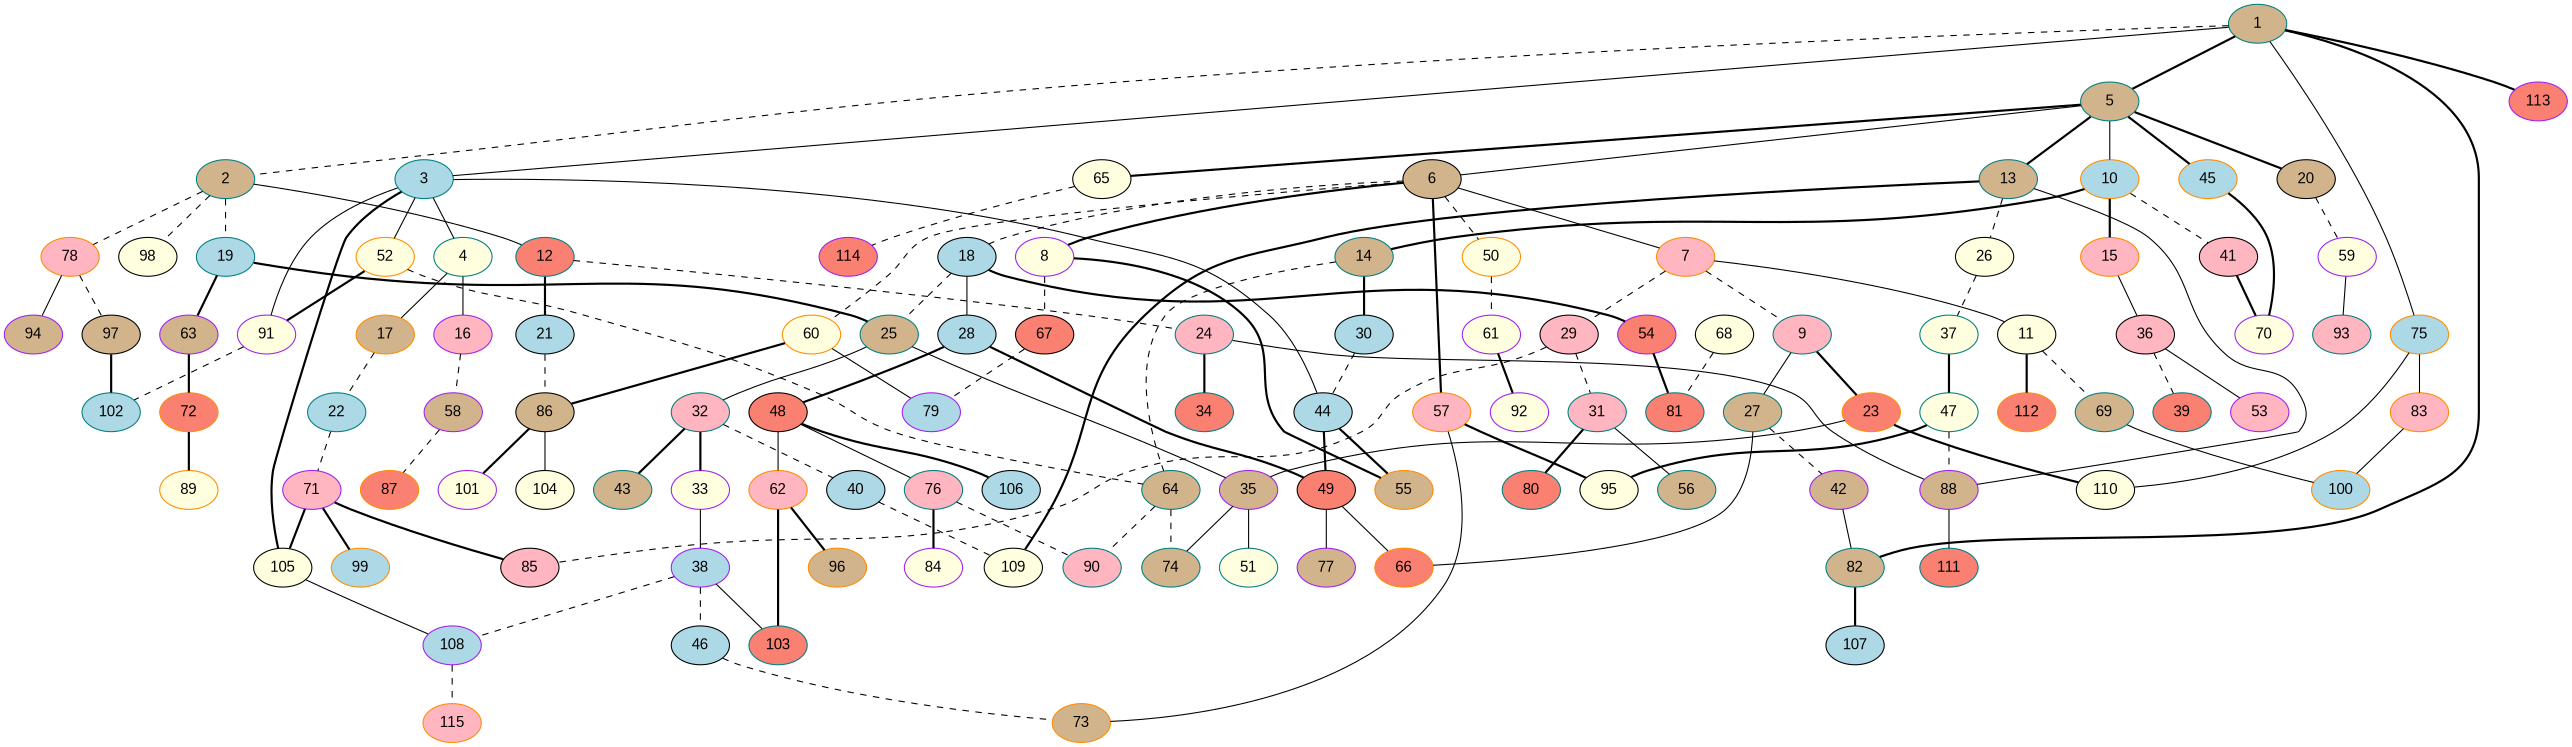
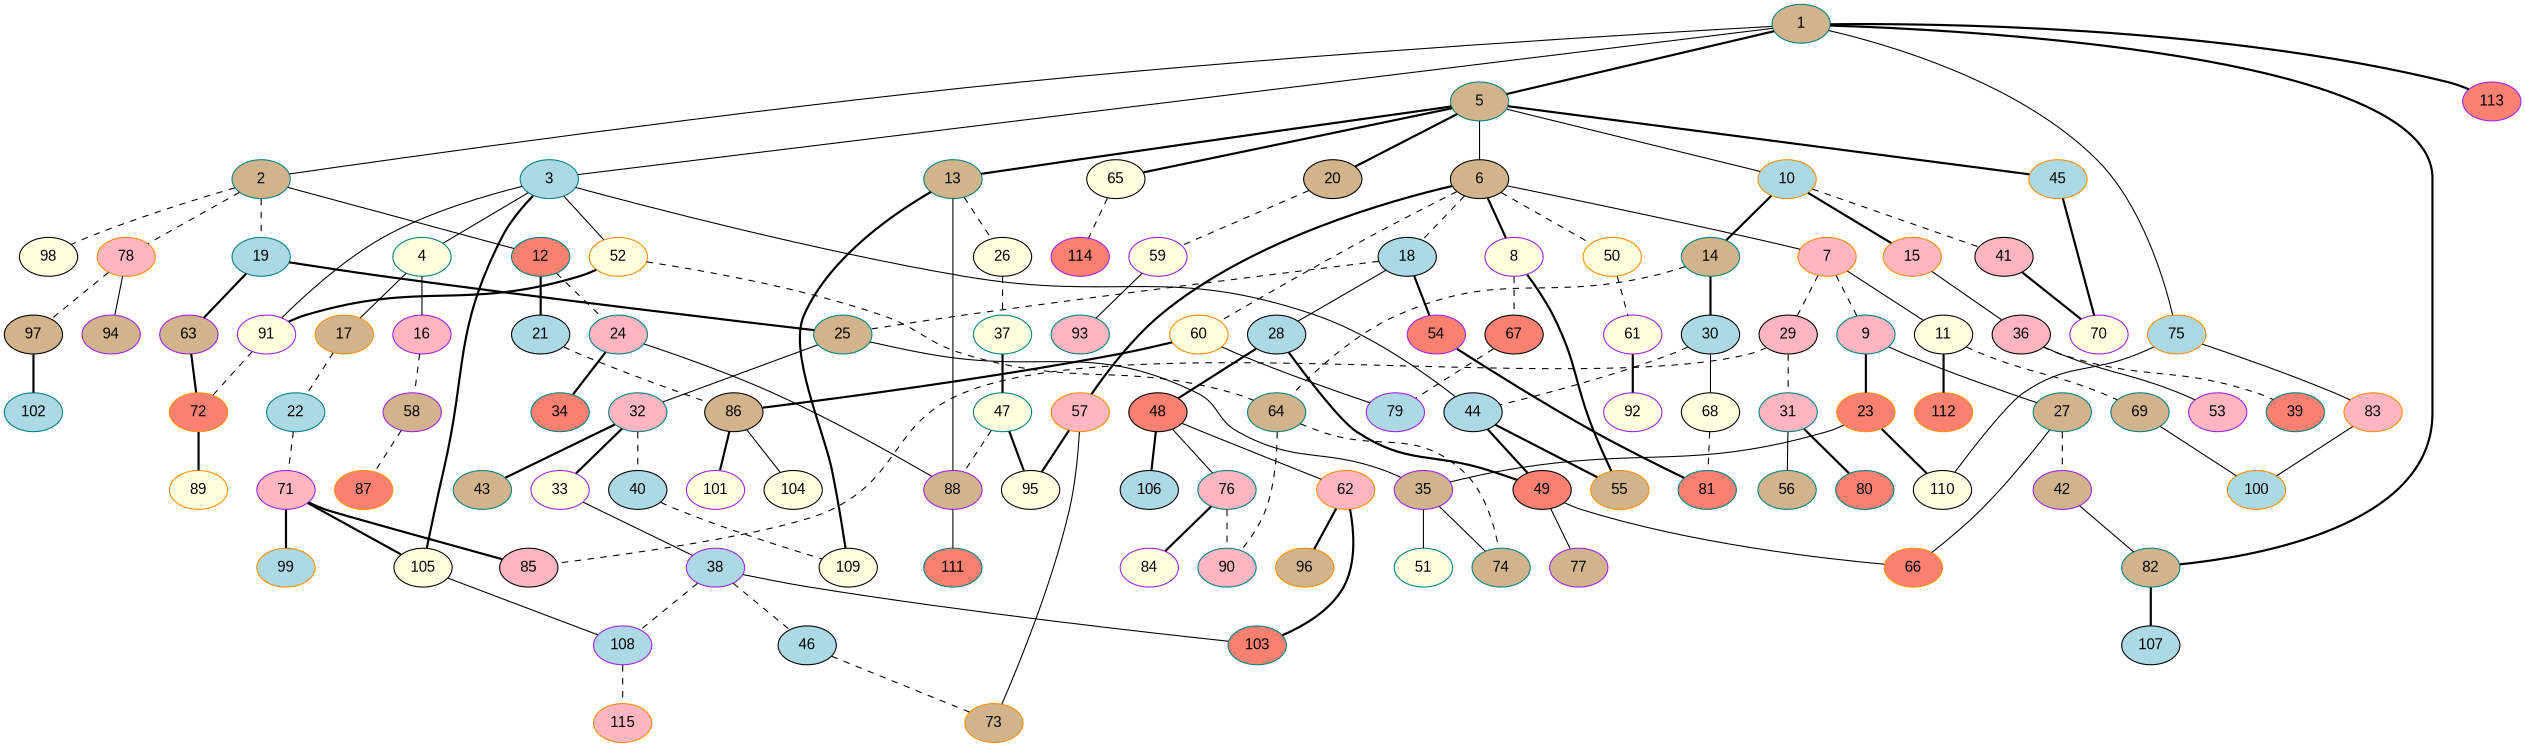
(1239, 73) -> (1029, 81)
(197, 369) -> (233, 373)
none -> (1710, 373)
